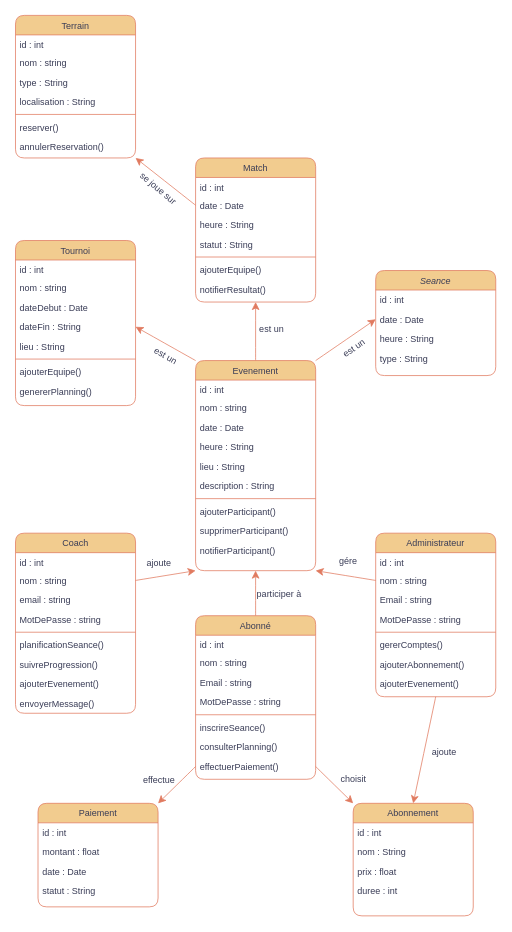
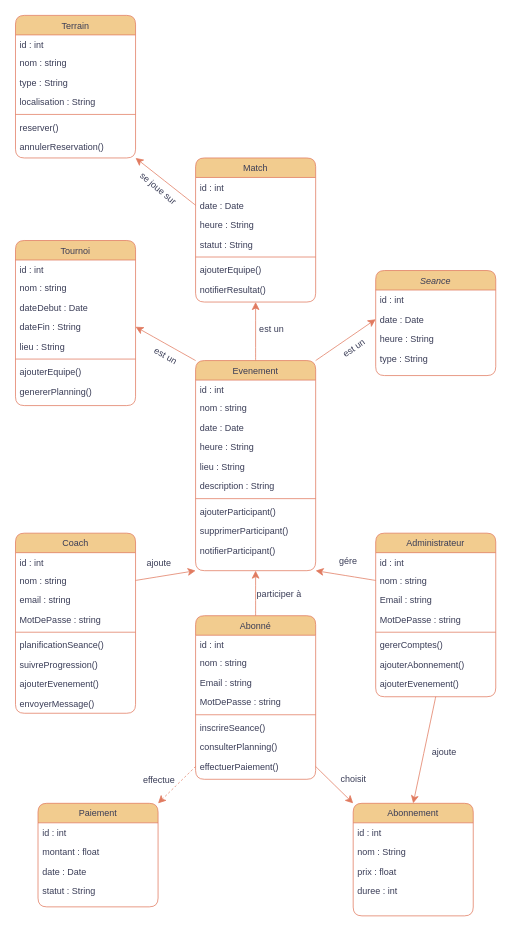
(178, 783) -> (178, 783)
